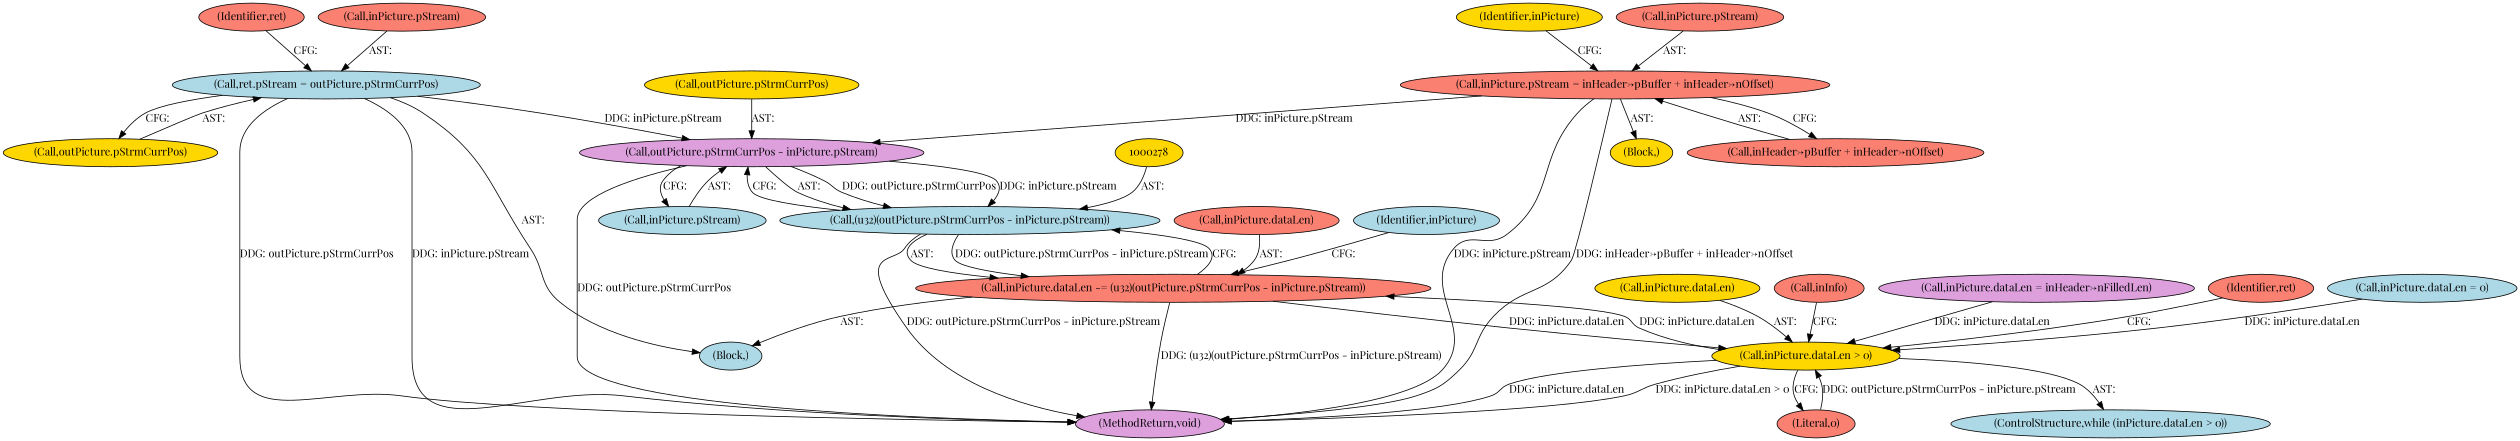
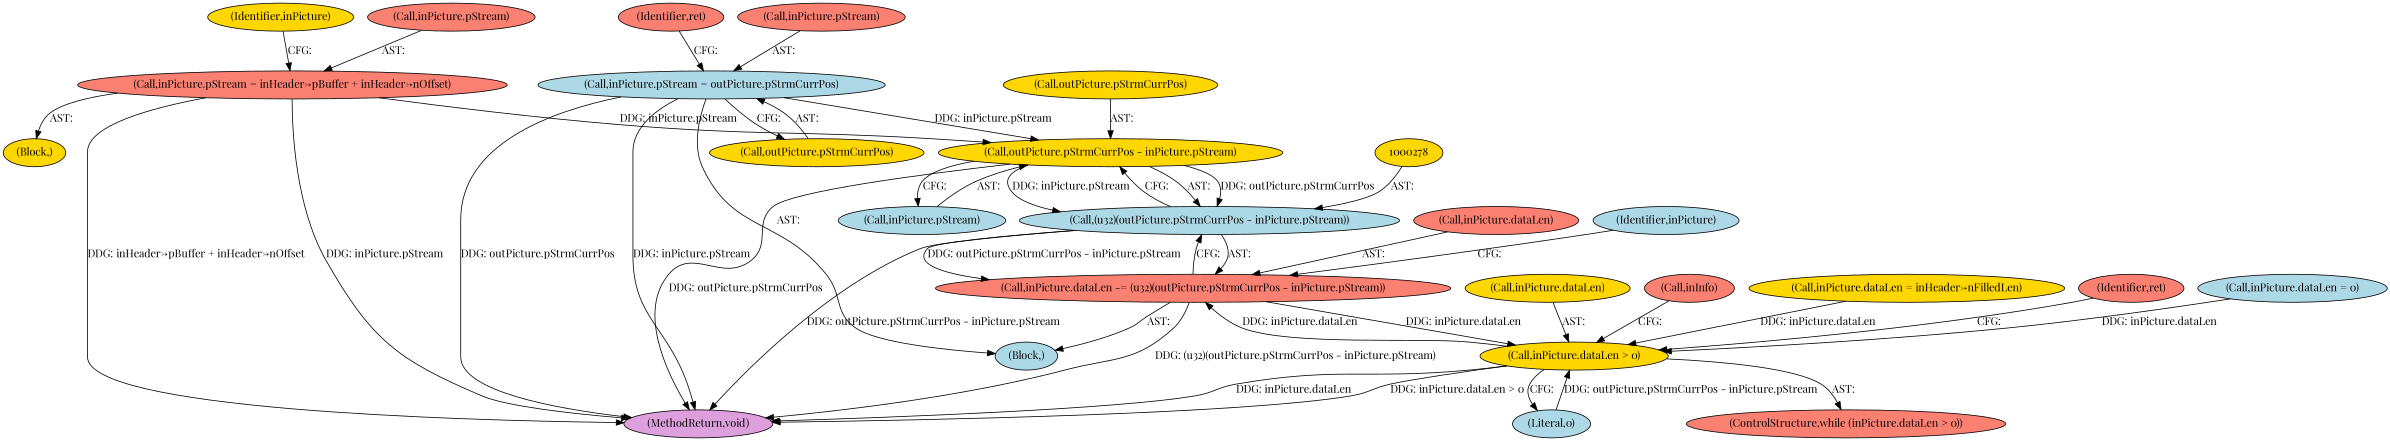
(326, 85) -> (712, 85)
(752, 153) -> (1111, 153)
(1836, 153) -> none
(2037, 288) -> (1907, 288)
(1816, 424) -> (1552, 424)
(2111, 424) -> (1846, 424)
